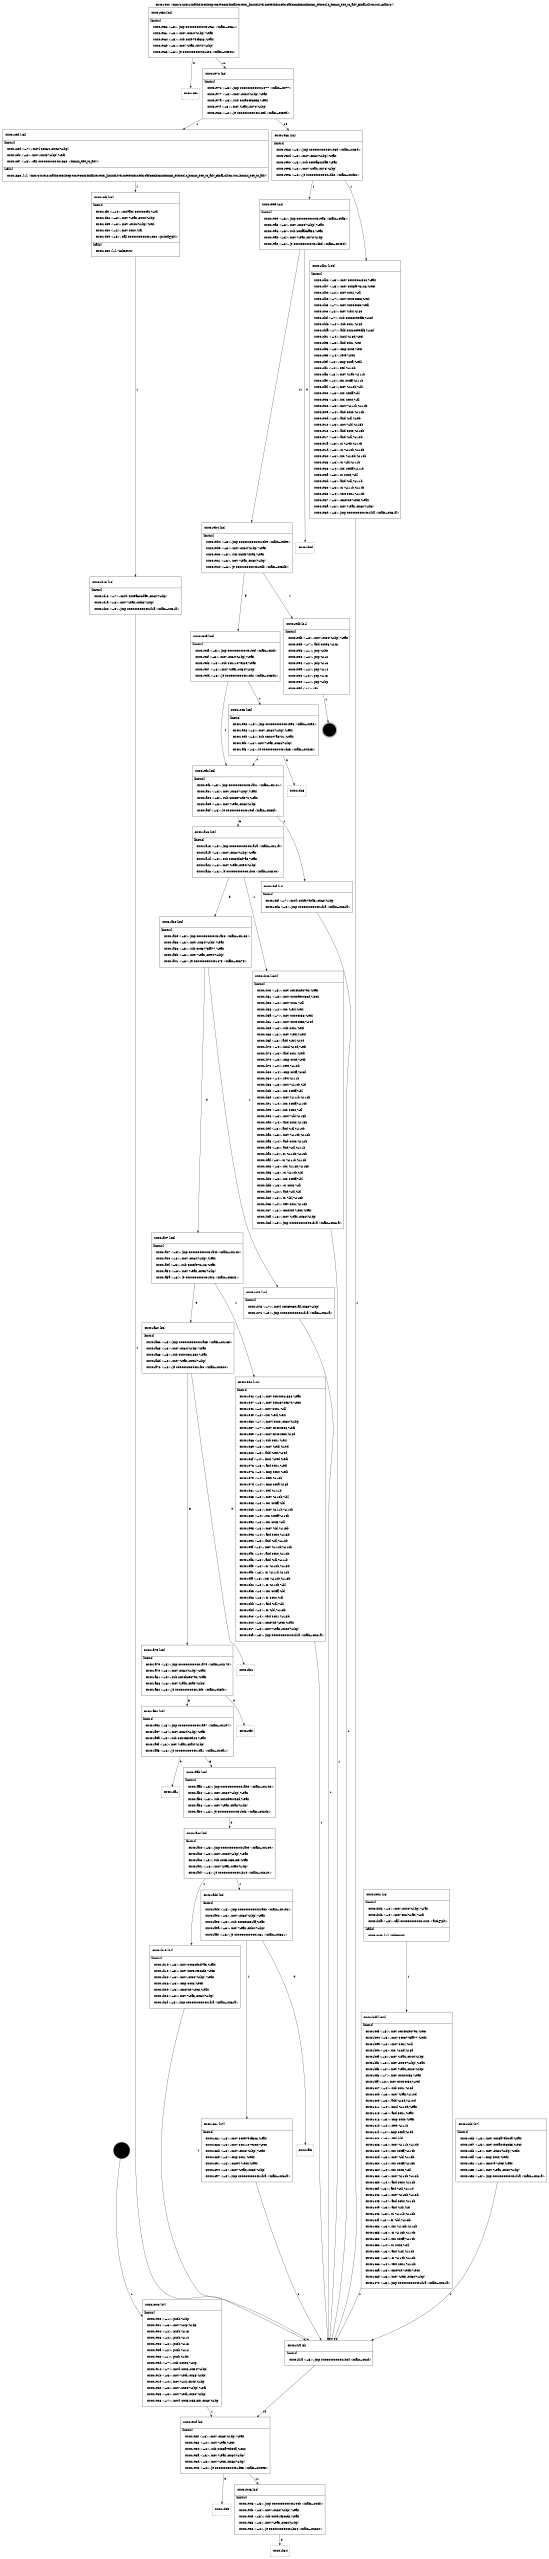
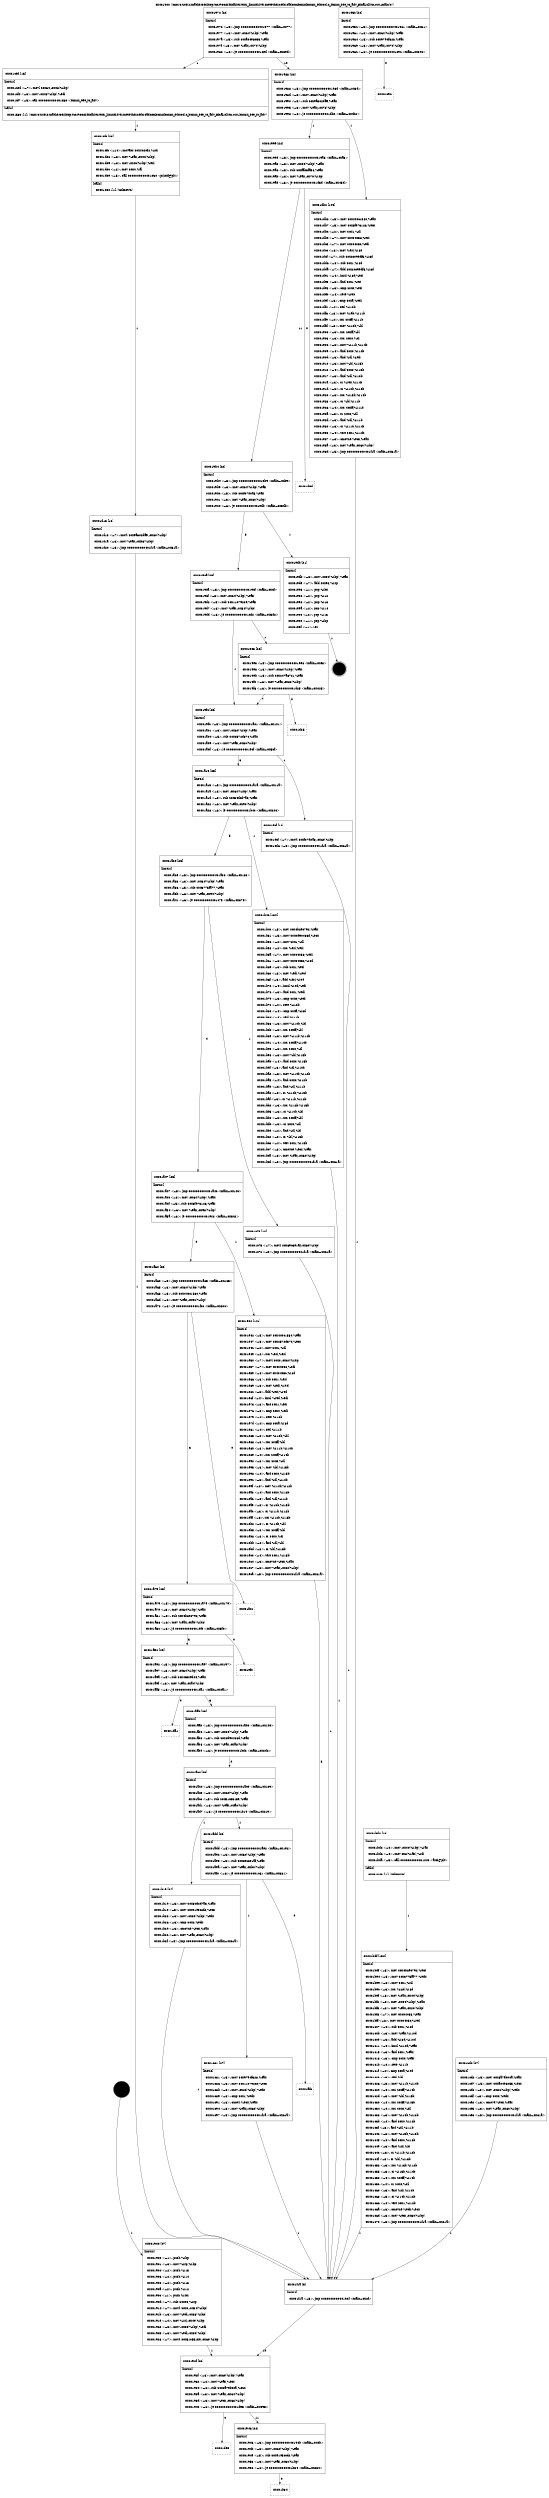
(220, 62) -> none
(321, 1823) -> (321, 1762)
